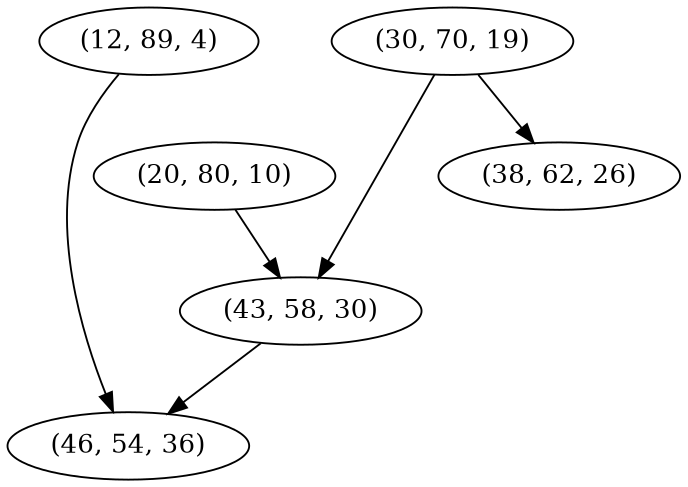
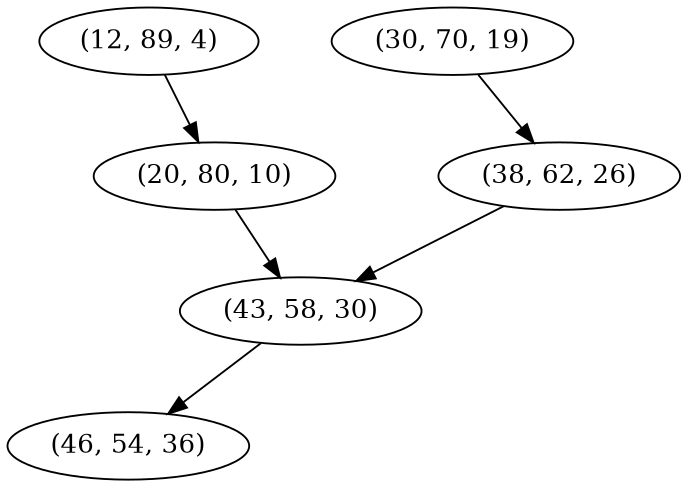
(381, 168) -> (438, 239)
(68, 230) -> (177, 100)
